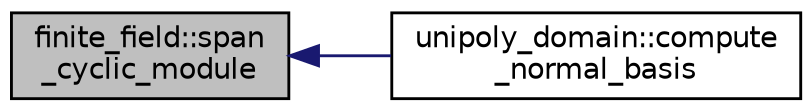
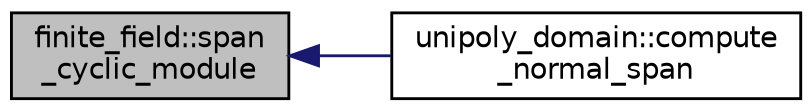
(596, 56) -> (596, 56)
